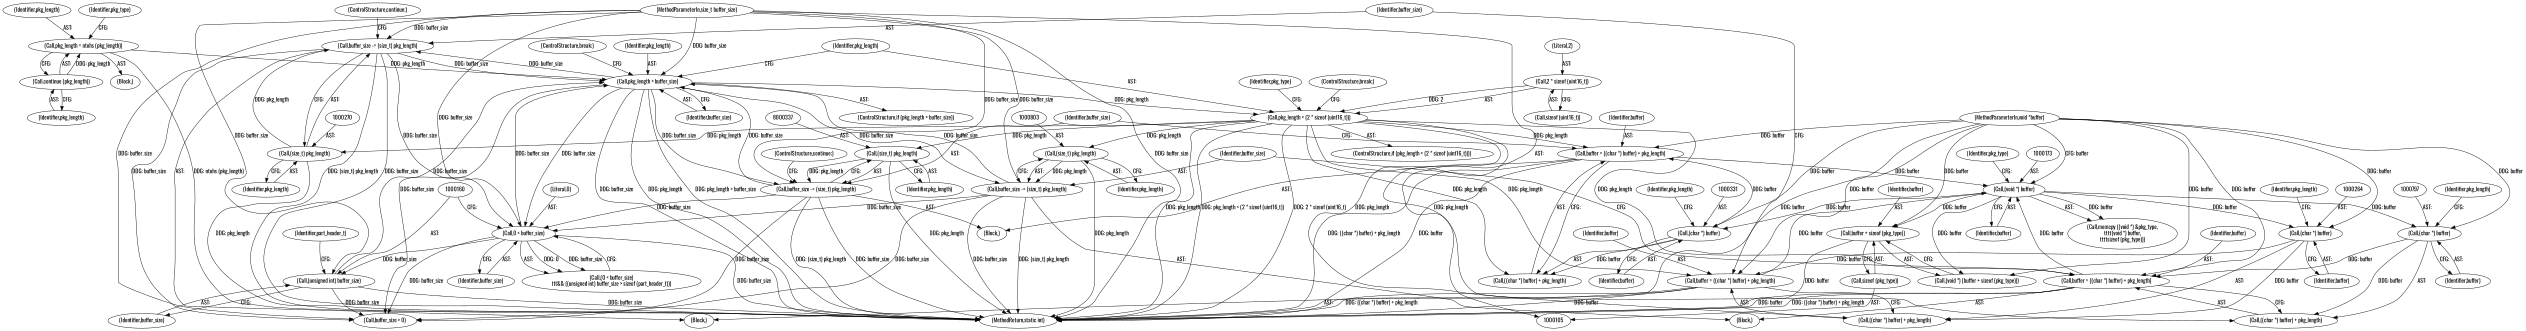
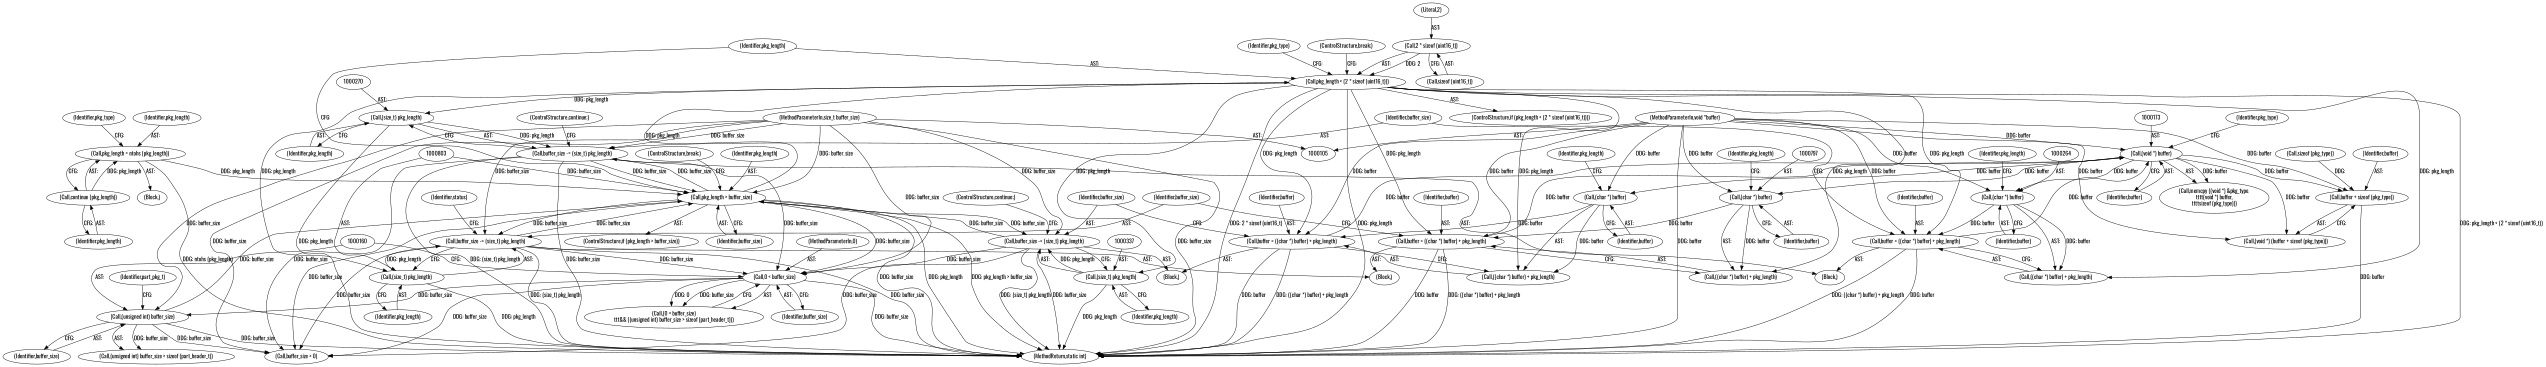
(783, 118) -> (1124, 242)
(515, 123) -> (569, 175)
(2077, 154) -> (2019, 136)
(561, 190) -> (833, 242)
(1728, 190) -> none
none -> (449, 198)
(321, 234) -> (143, 278)
(1864, 252) -> none
(1880, 260) -> (2341, 172)
(1715, 313) -> (1492, 134)
none -> (156, 357)
